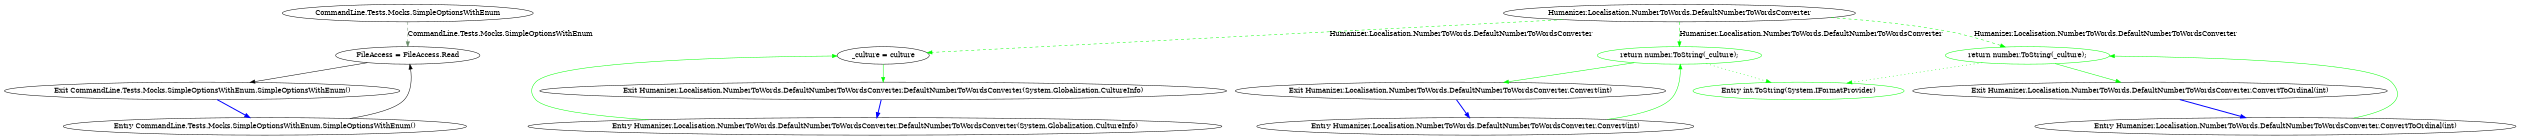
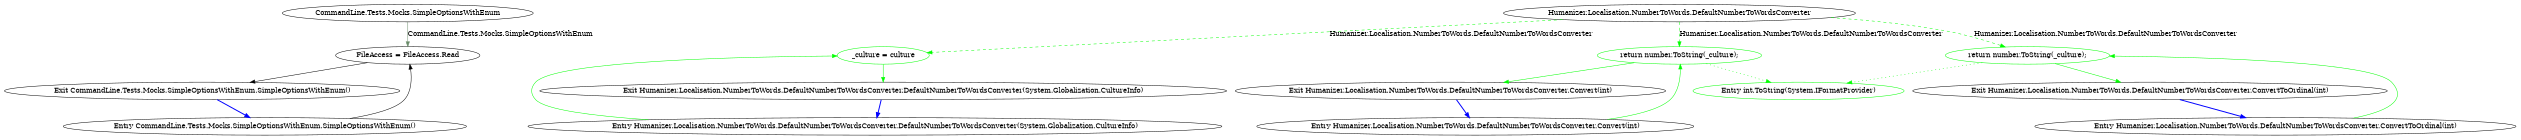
(408, 32) -> (408, 32)
(883, 55) -> (883, 55)
